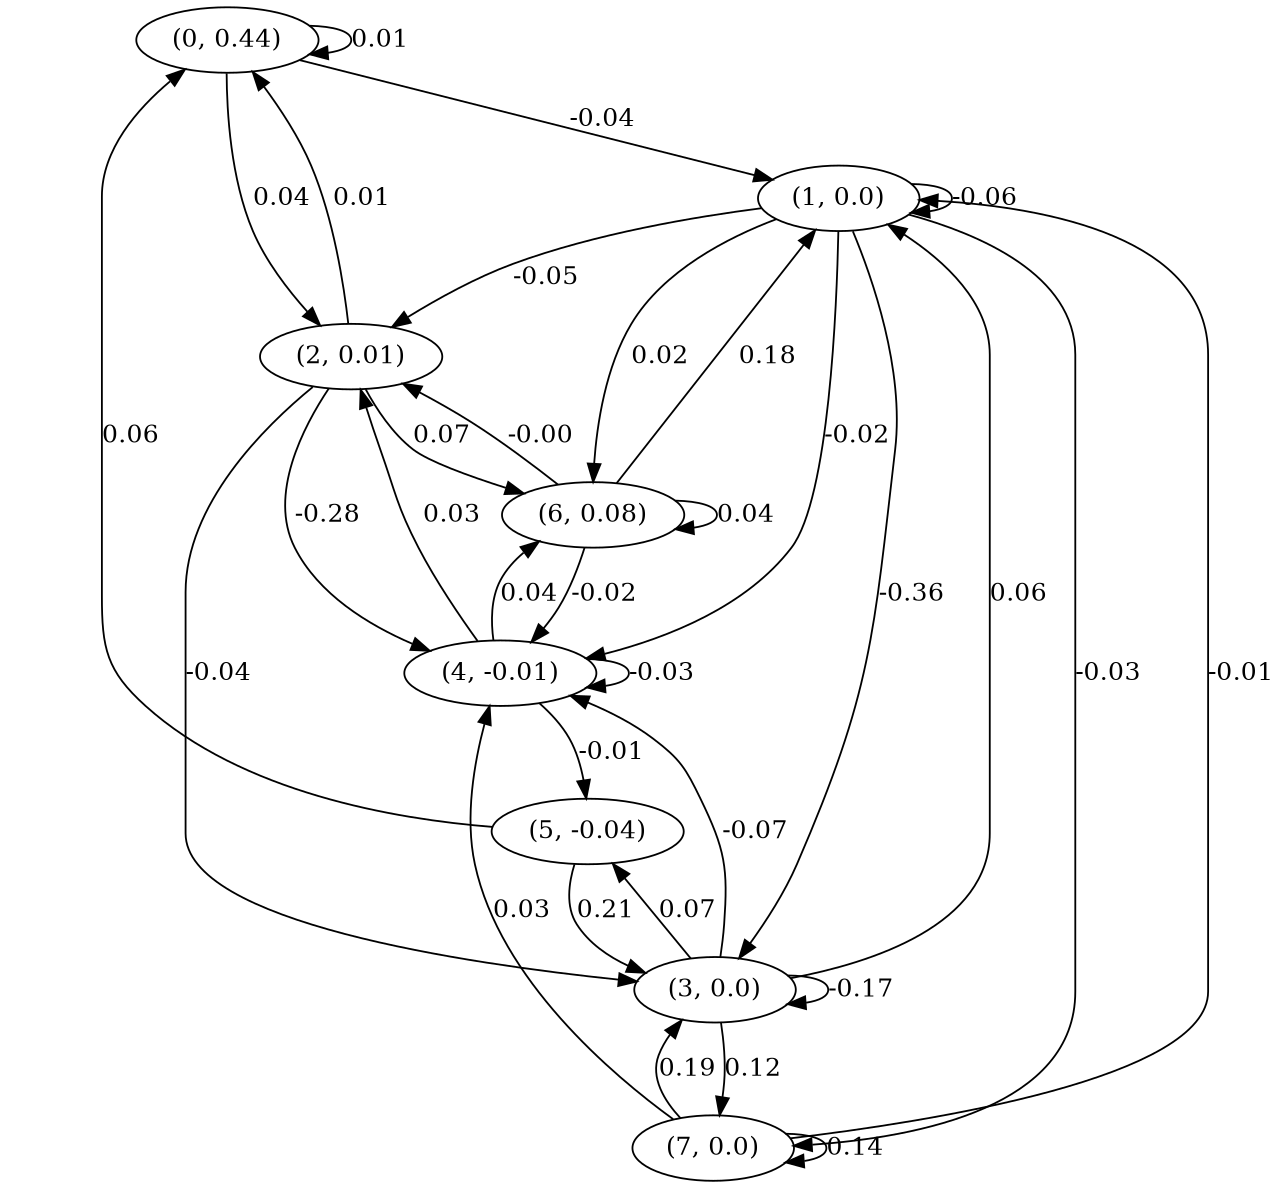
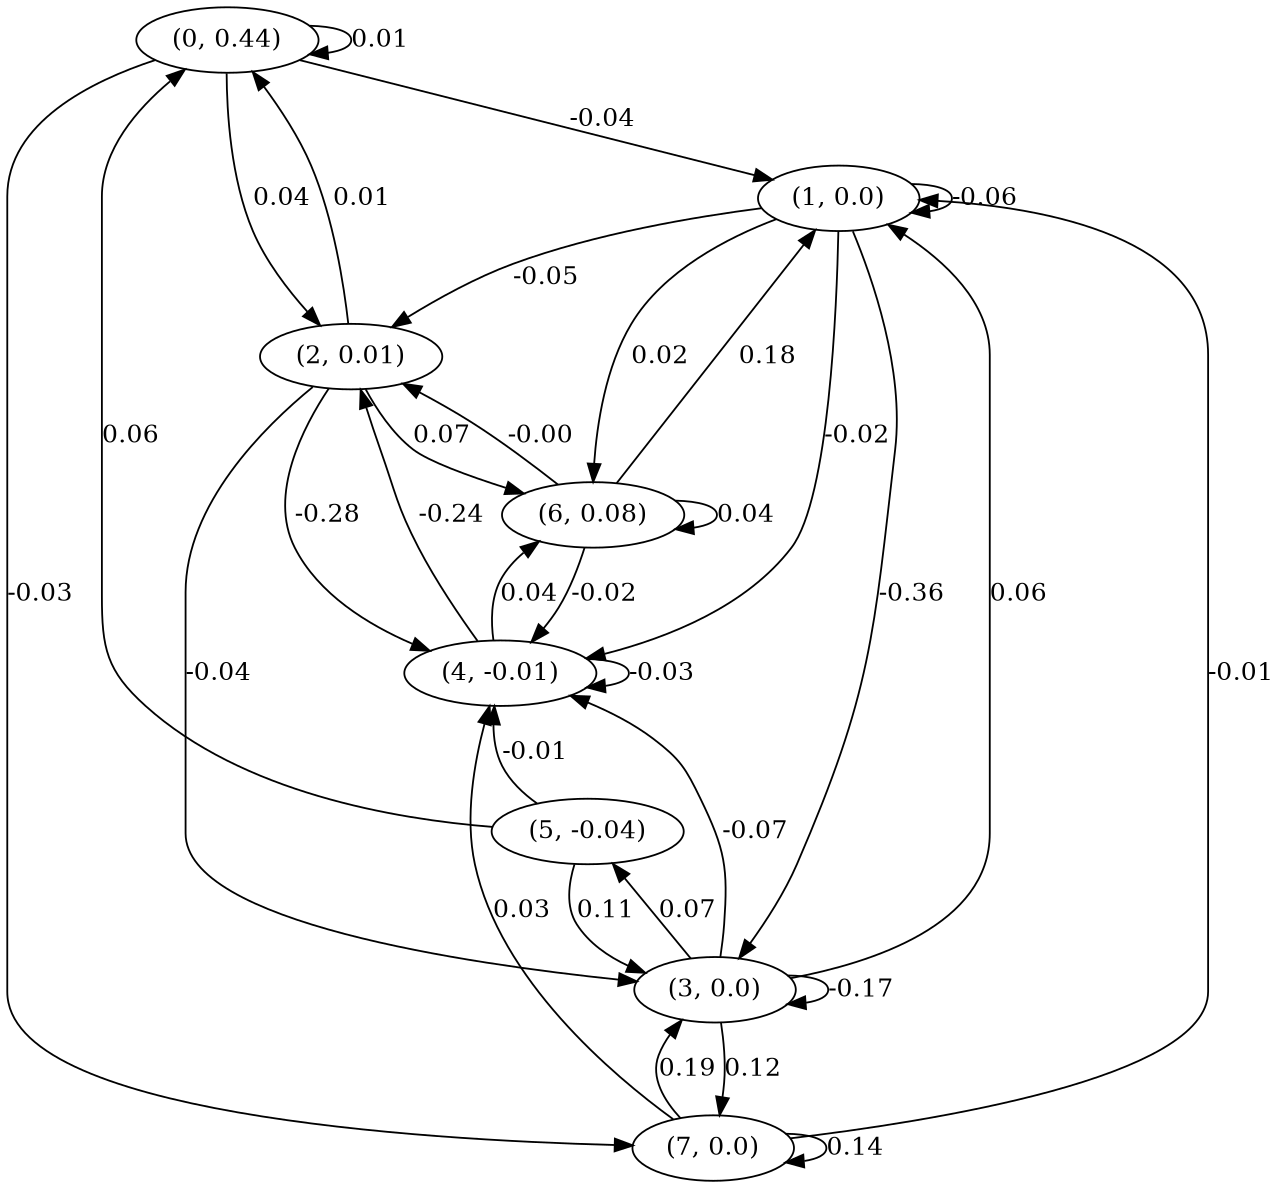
(452, 515) -> (452, 515)
(1075, 723) -> (7, 813)
(569, 737) -> (504, 770)
(606, 911) -> (606, 911)
